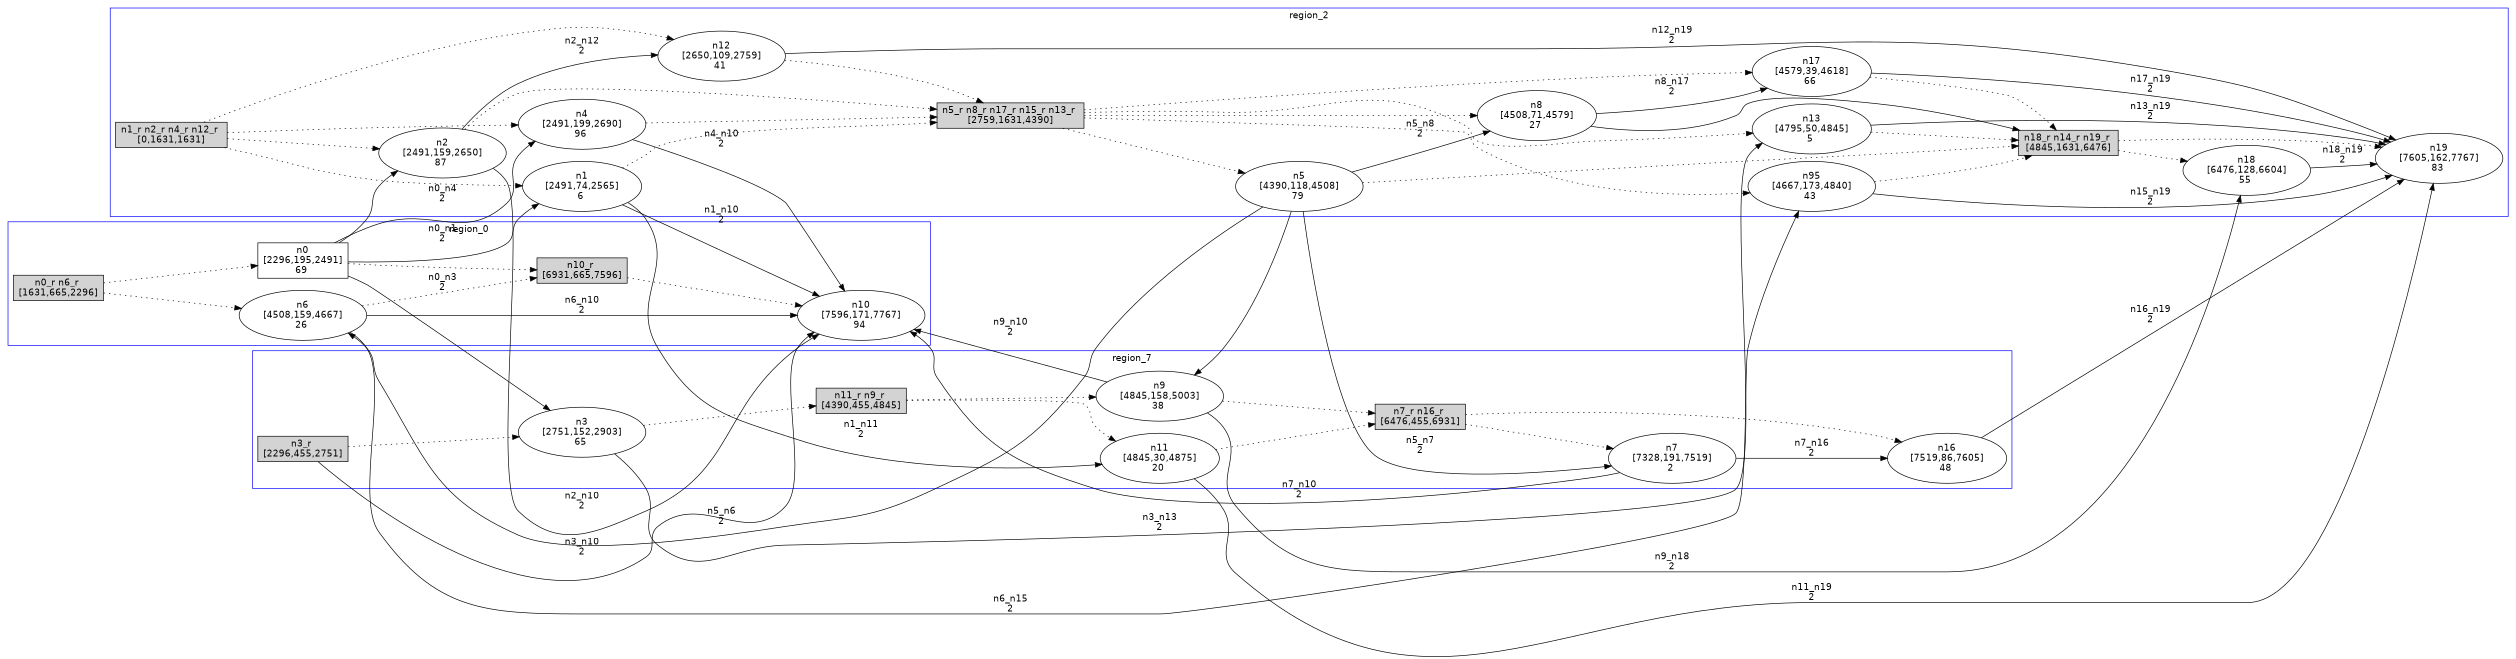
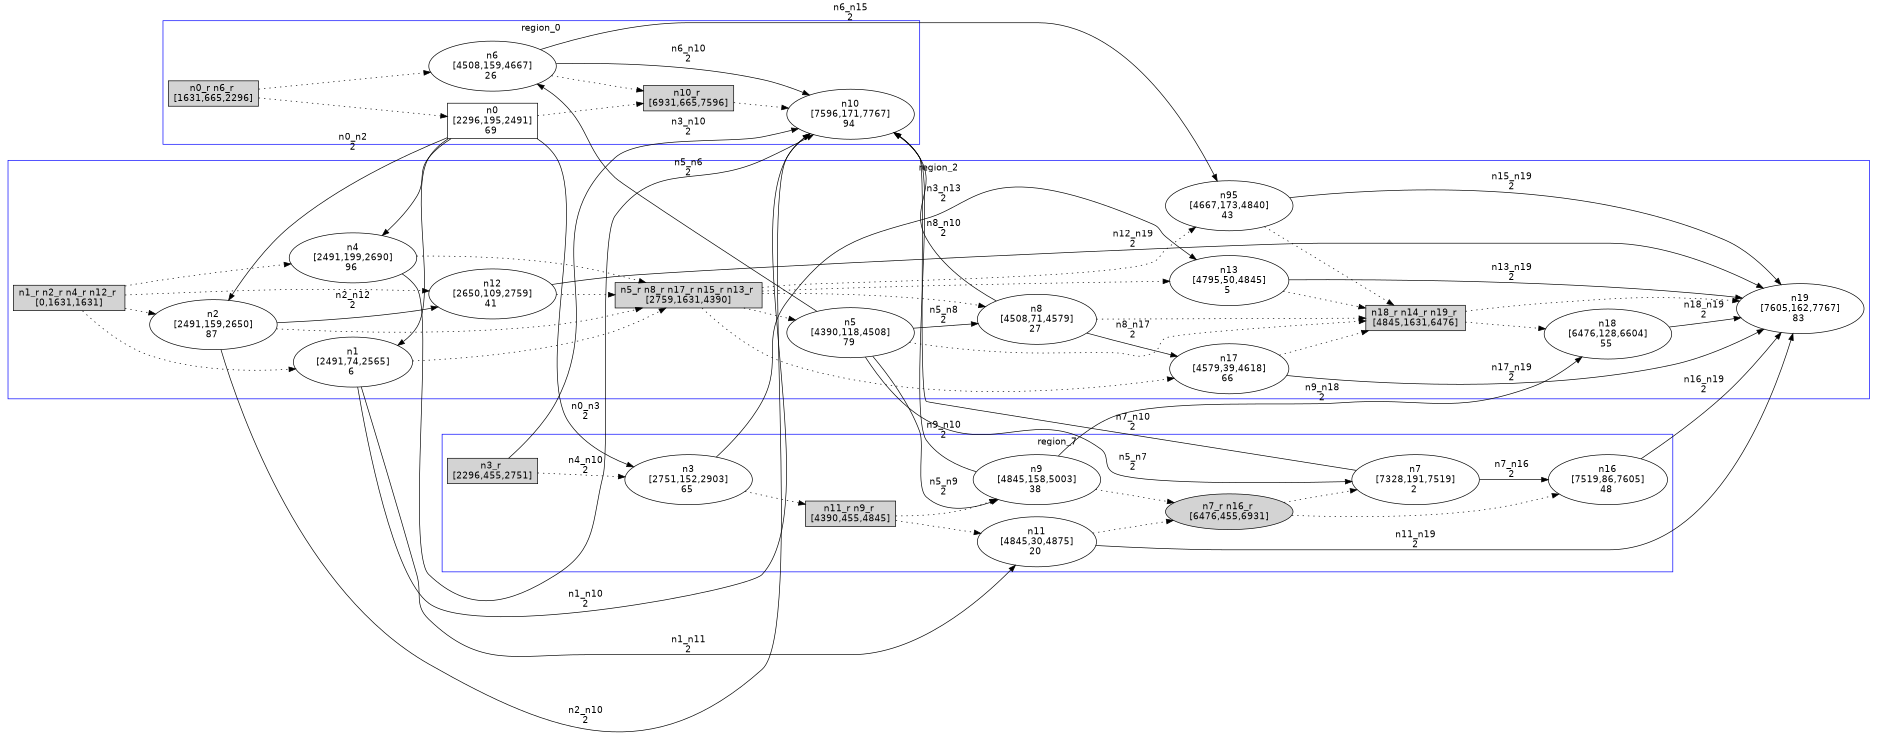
(1799, 98) -> (1228, 319)
none -> (930, 244)
(1420, 417) -> (1229, 512)
